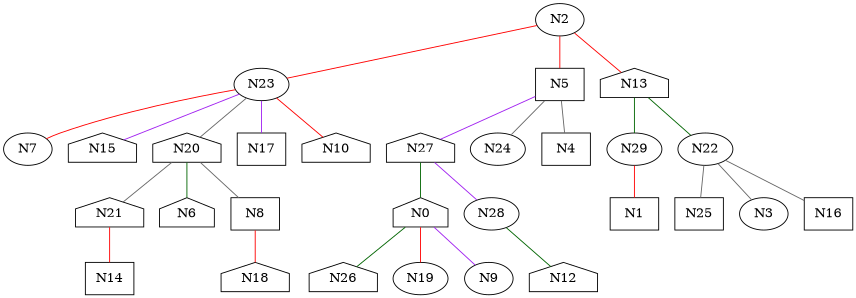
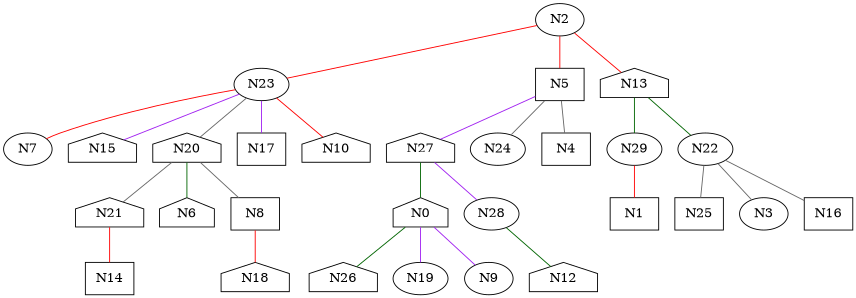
(421, 245) -> (421, 245)
